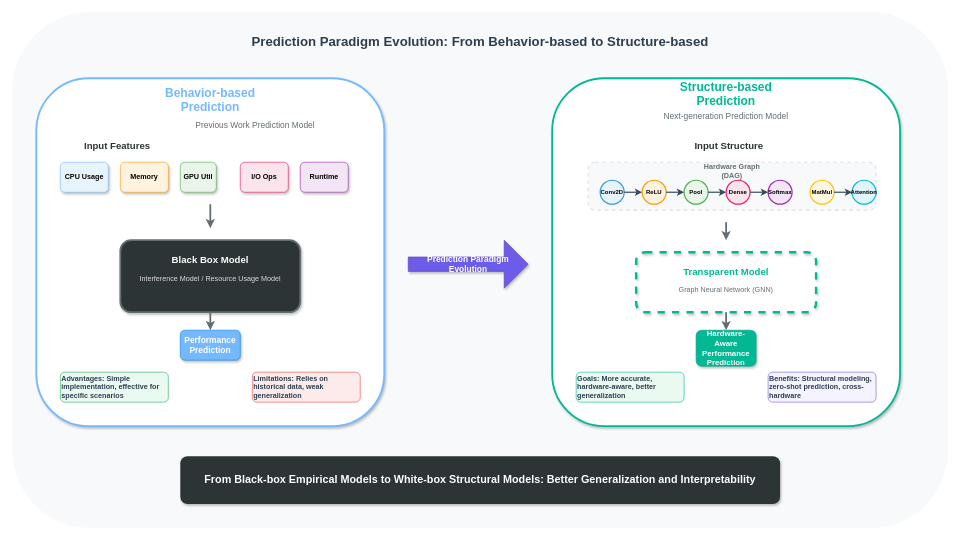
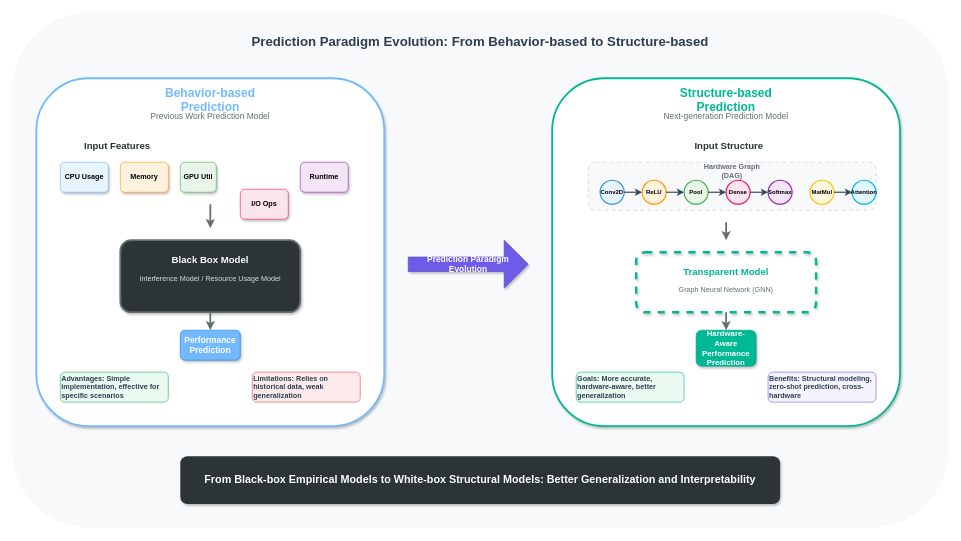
(726, 93) -> (726, 99)
(255, 125) -> (210, 116)
(264, 177) -> (264, 204)
